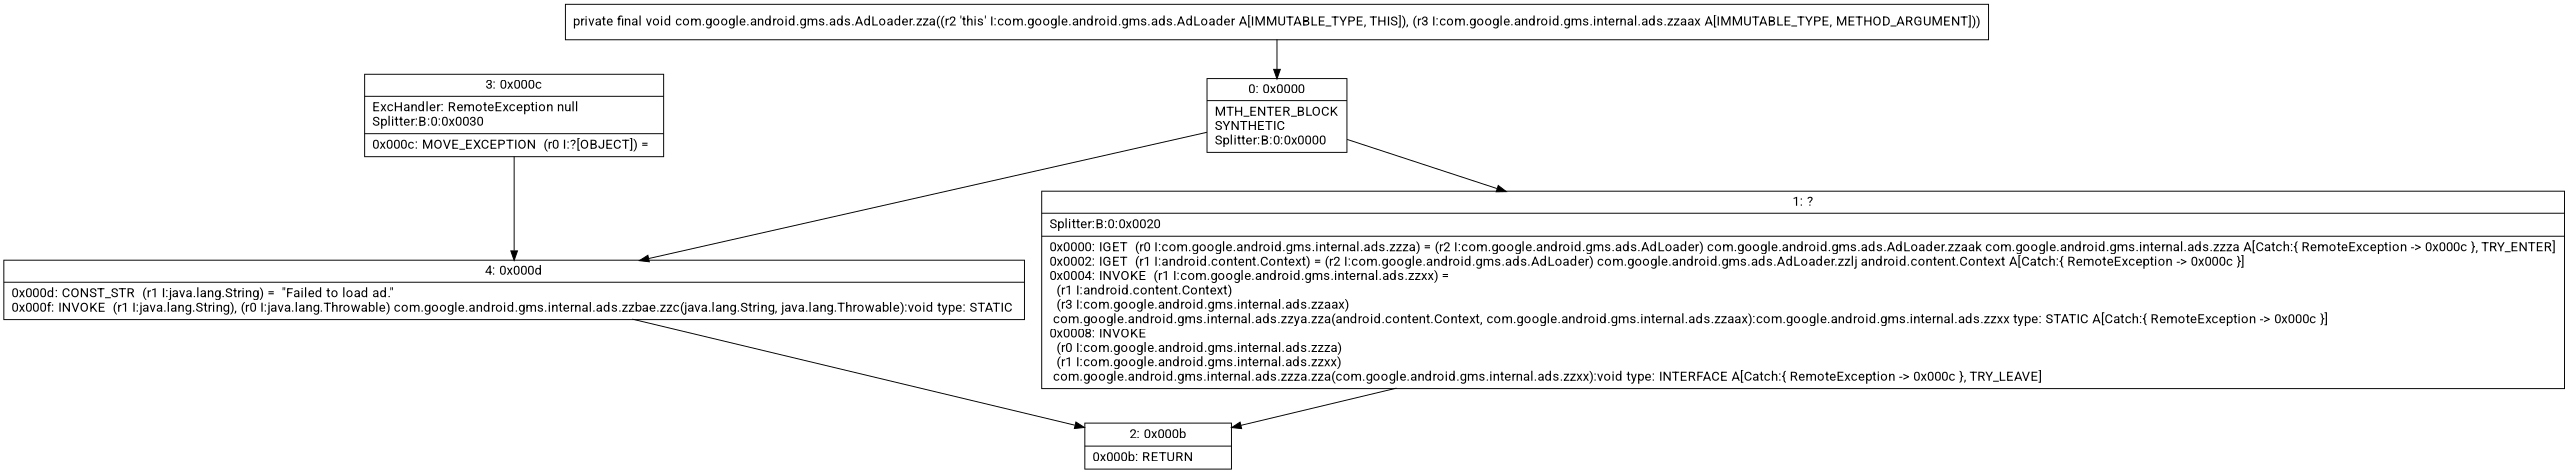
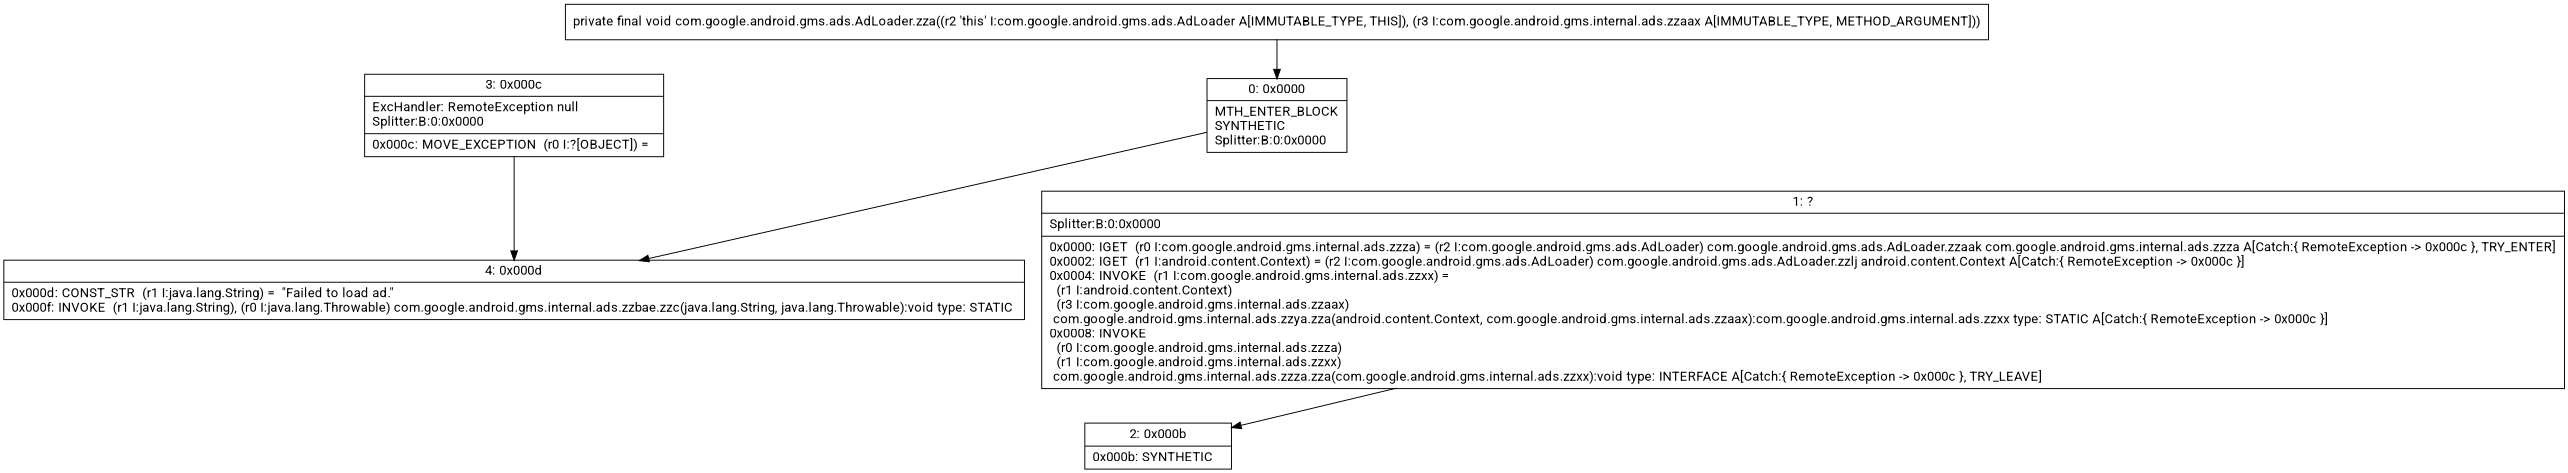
(428, 122) -> (428, 122)
(1422, 164) -> none
(1105, 224) -> (1105, 224)
(854, 372) -> none
(1149, 457) -> (1158, 457)
